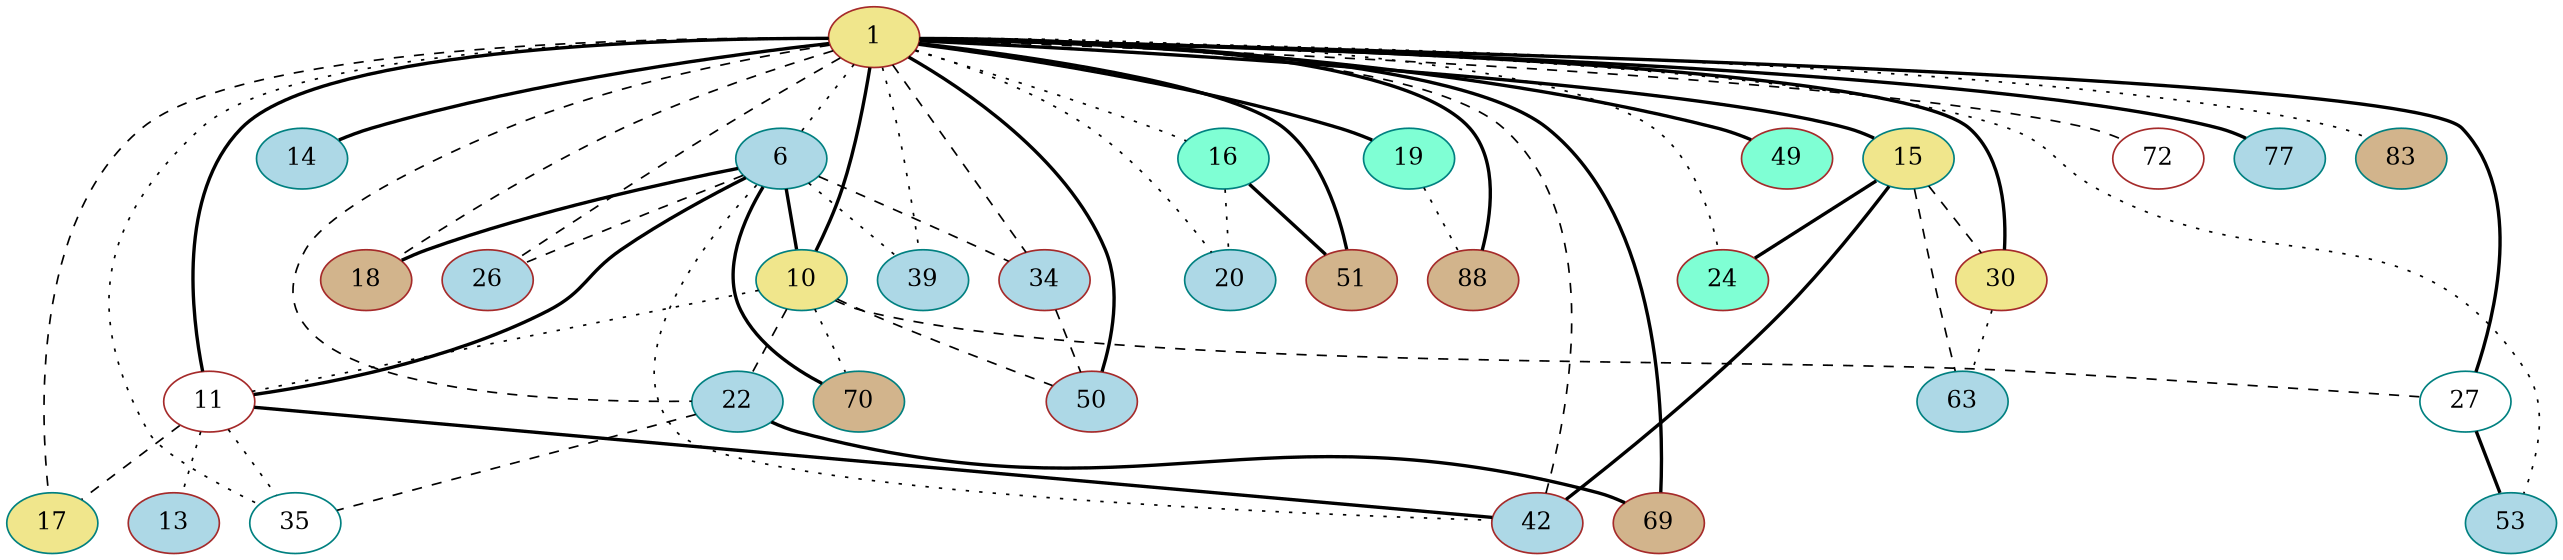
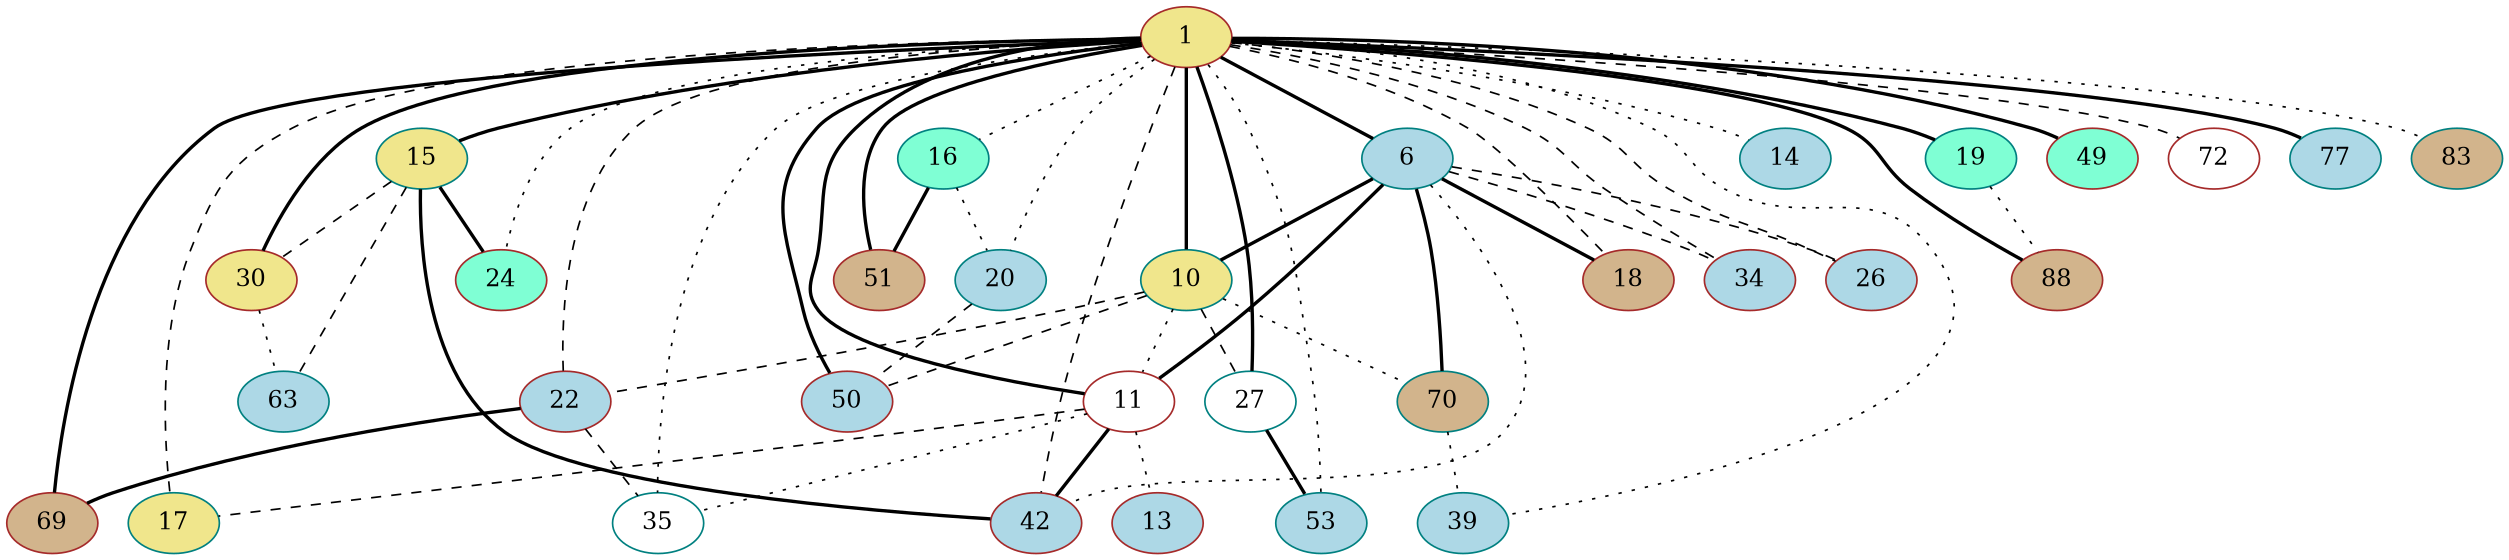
(581, 80) -> (1622, 104)
(828, 98) -> (1297, 98)
(852, 219) -> (1454, 470)
(1073, 352) -> (948, 322)
(737, 402) -> (565, 402)
